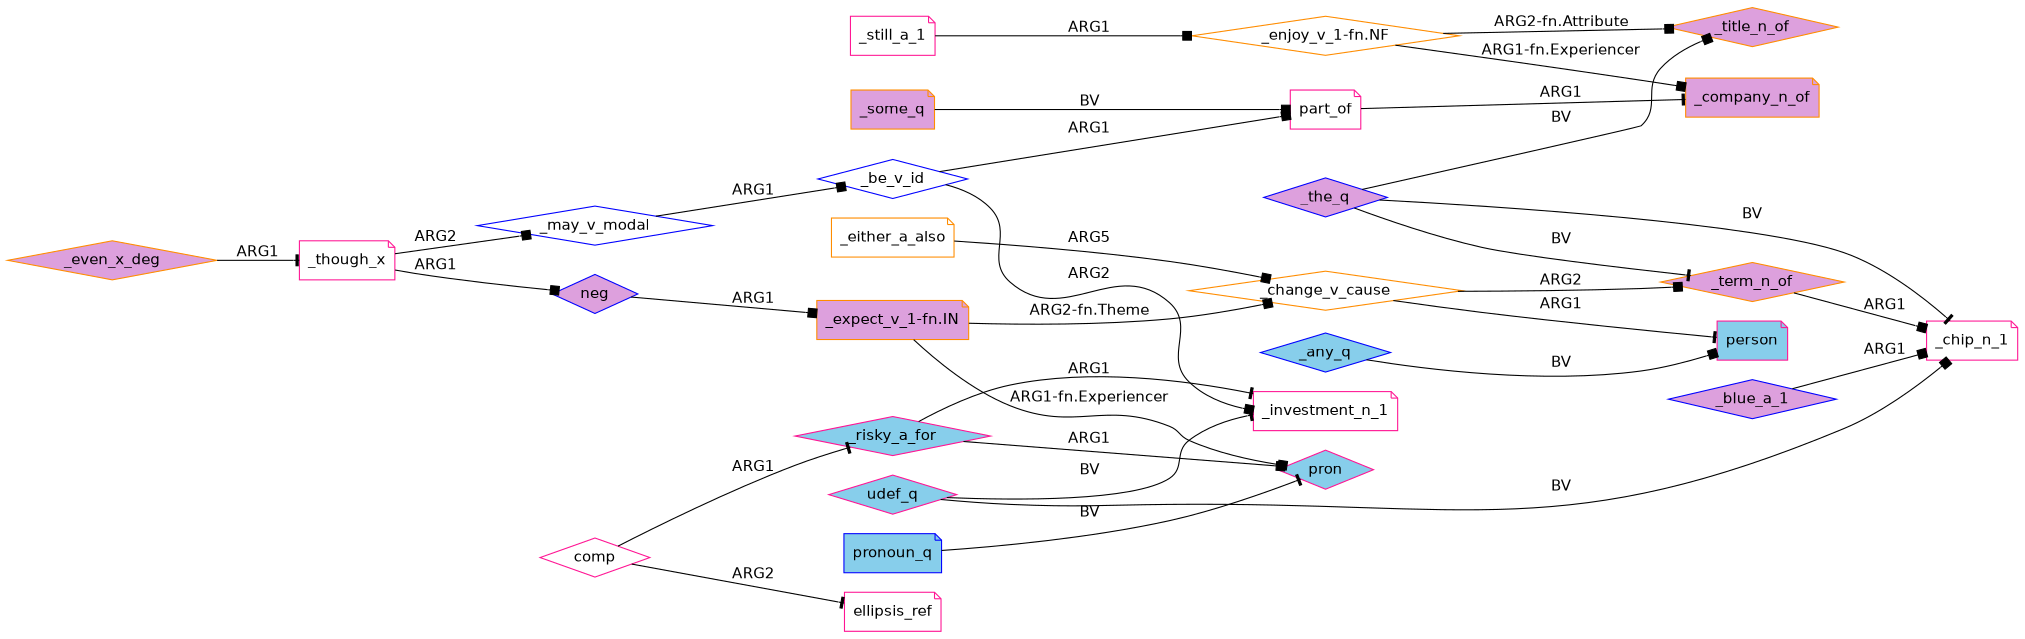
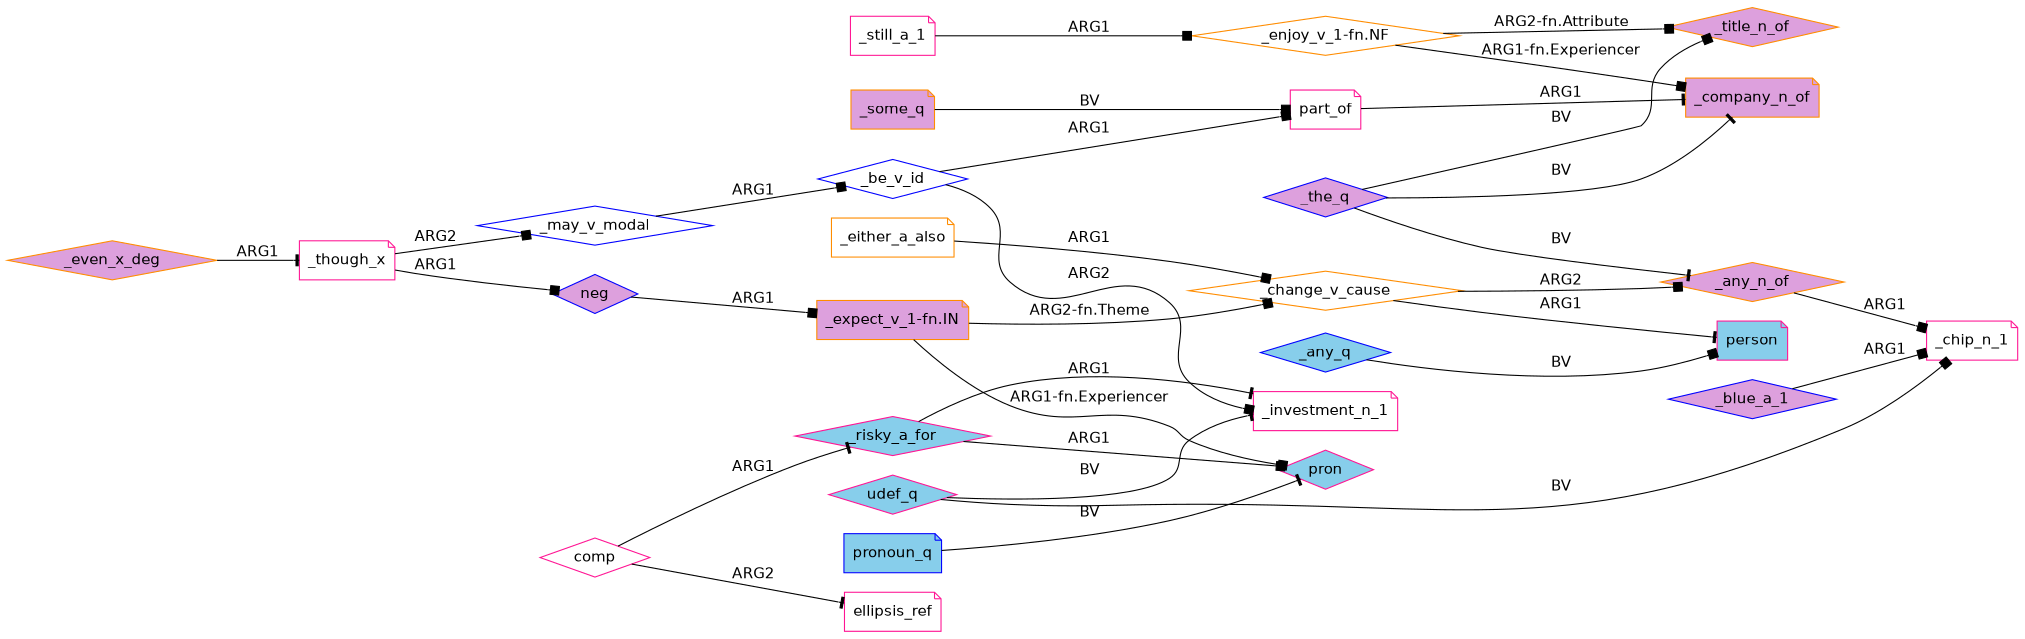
(1673, 223) -> (1567, 192)
(1090, 238) -> (1090, 238)
(1752, 282) -> (1752, 282)
